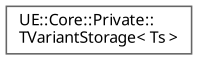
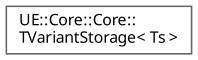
(99, 30) -> (99, 30)
